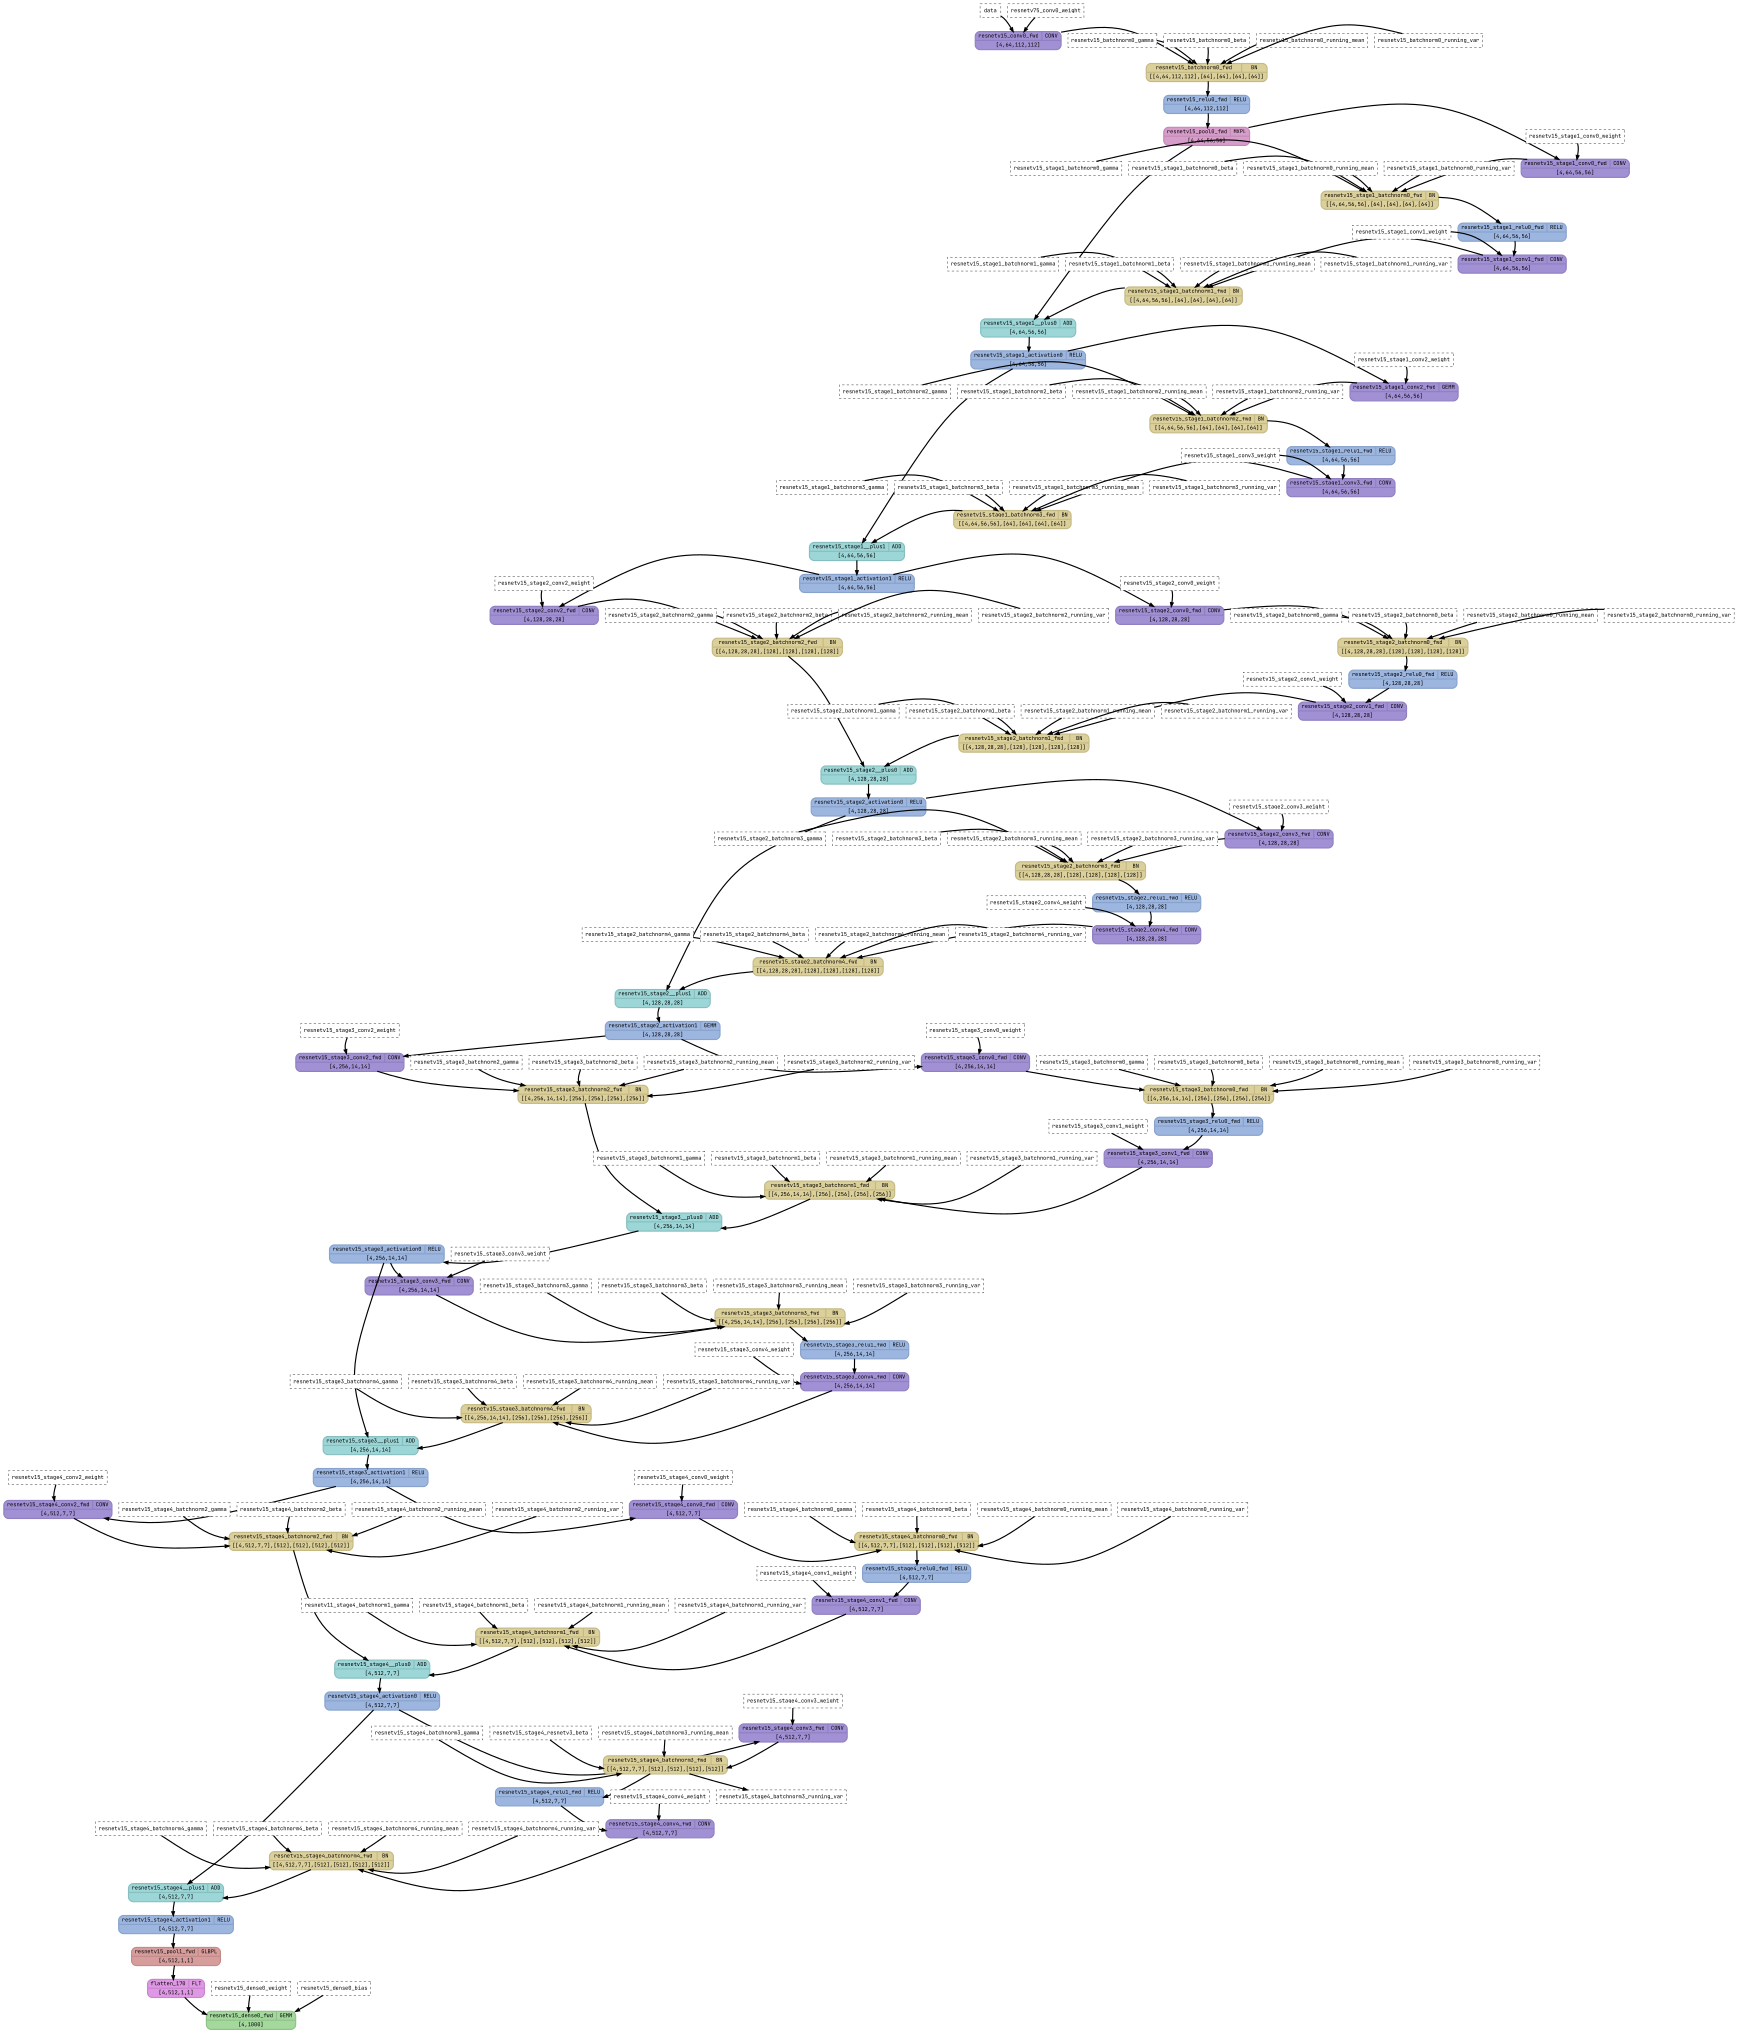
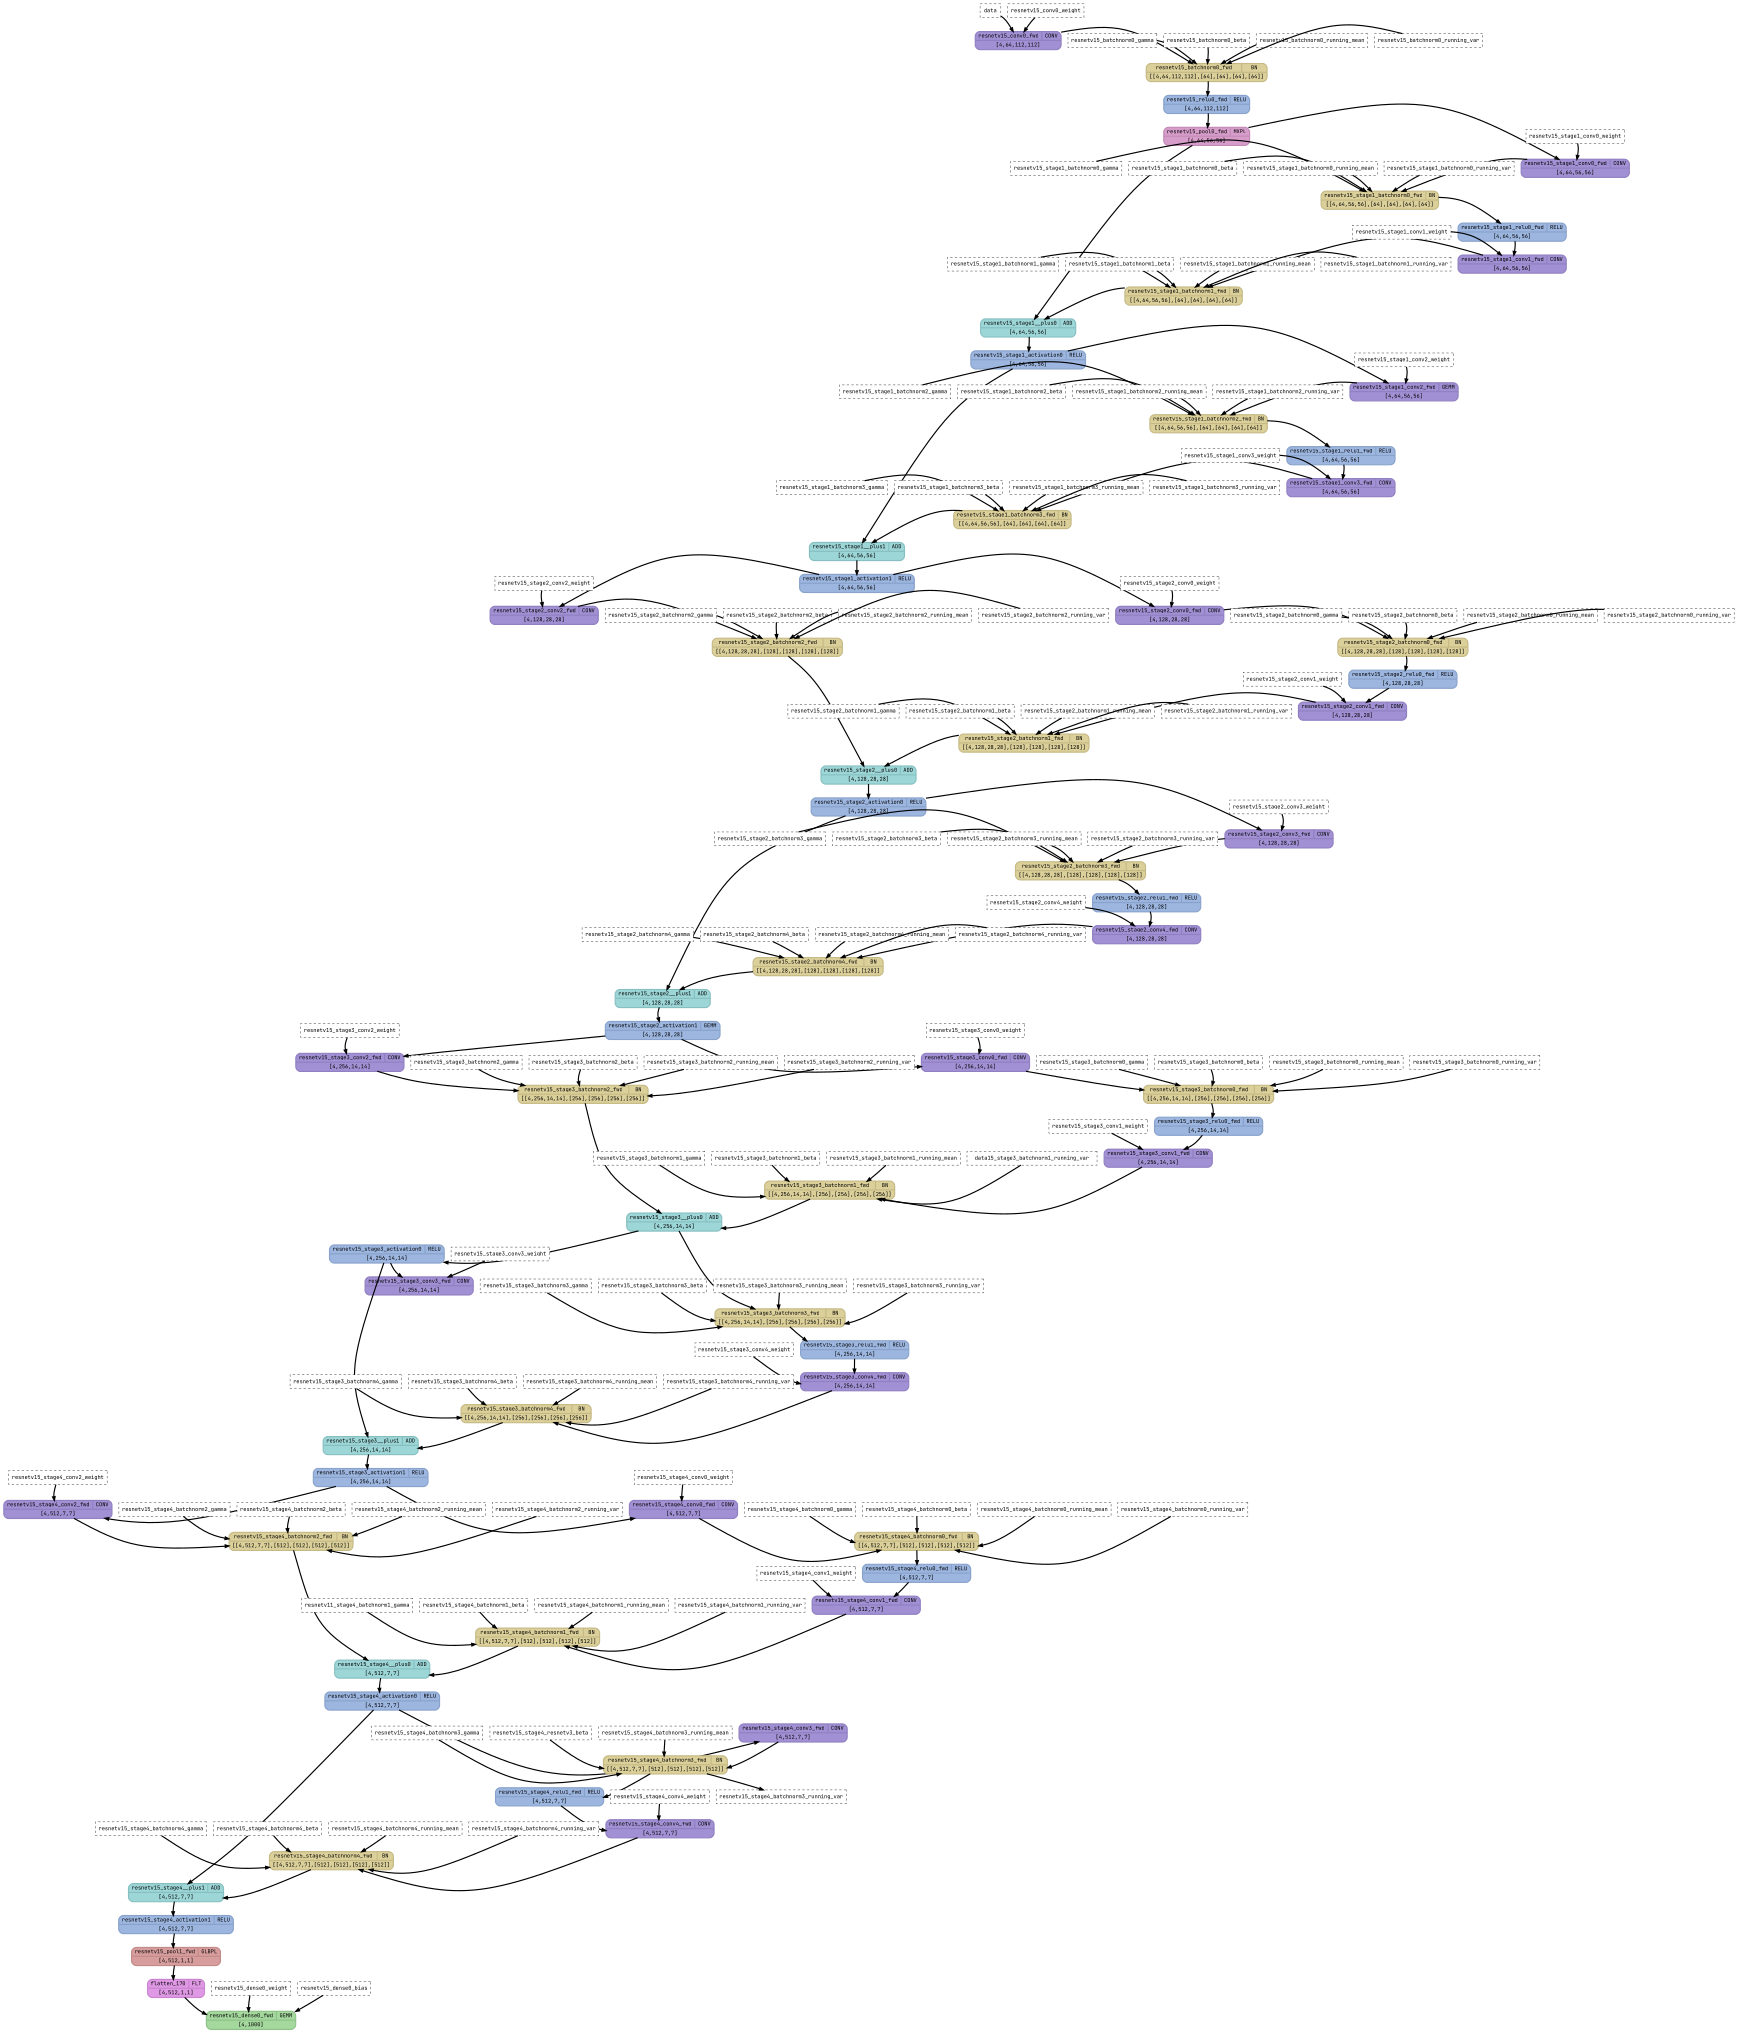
(1046, 11) -> (1046, 11)
(1032, 1158) -> (1032, 1158)
(574, 1342) -> (707, 1278)
(793, 1701) -> none
(716, 1782) -> (733, 1781)
